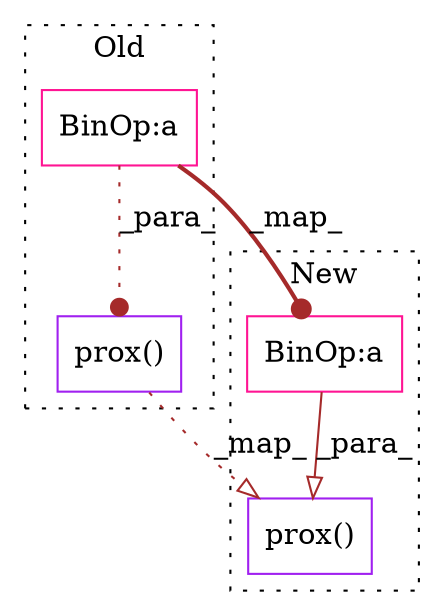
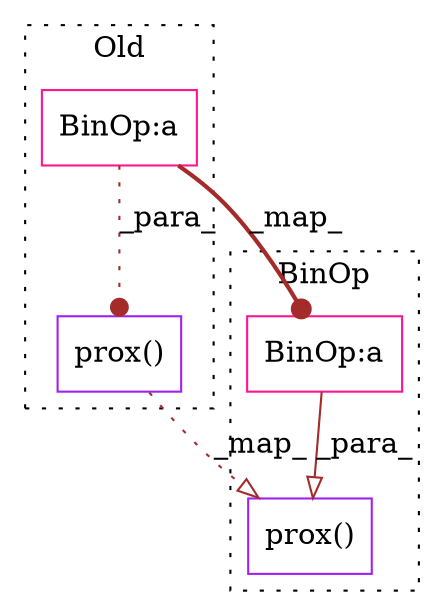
(325, 275) -> (325, 275)
